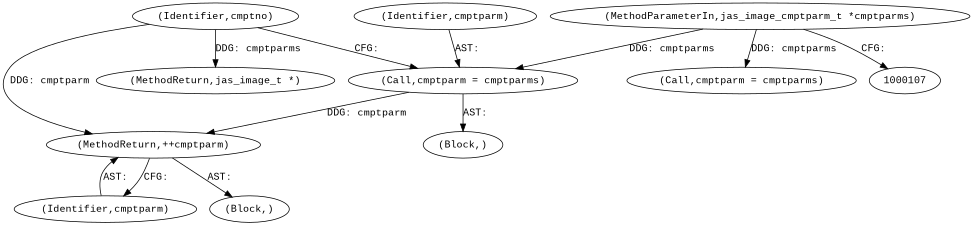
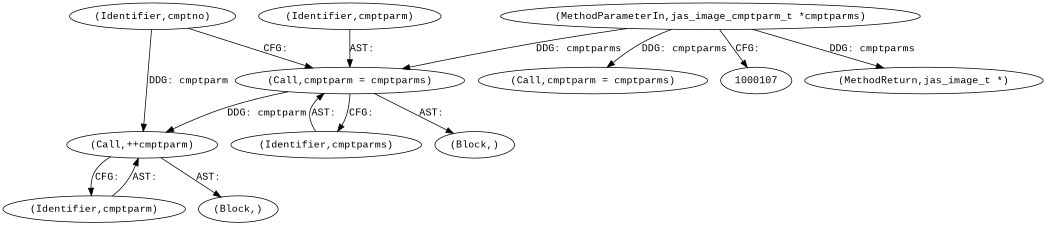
(216, 45) -> (814, 48)
(153, 145) -> (142, 145)
none -> (326, 145)
